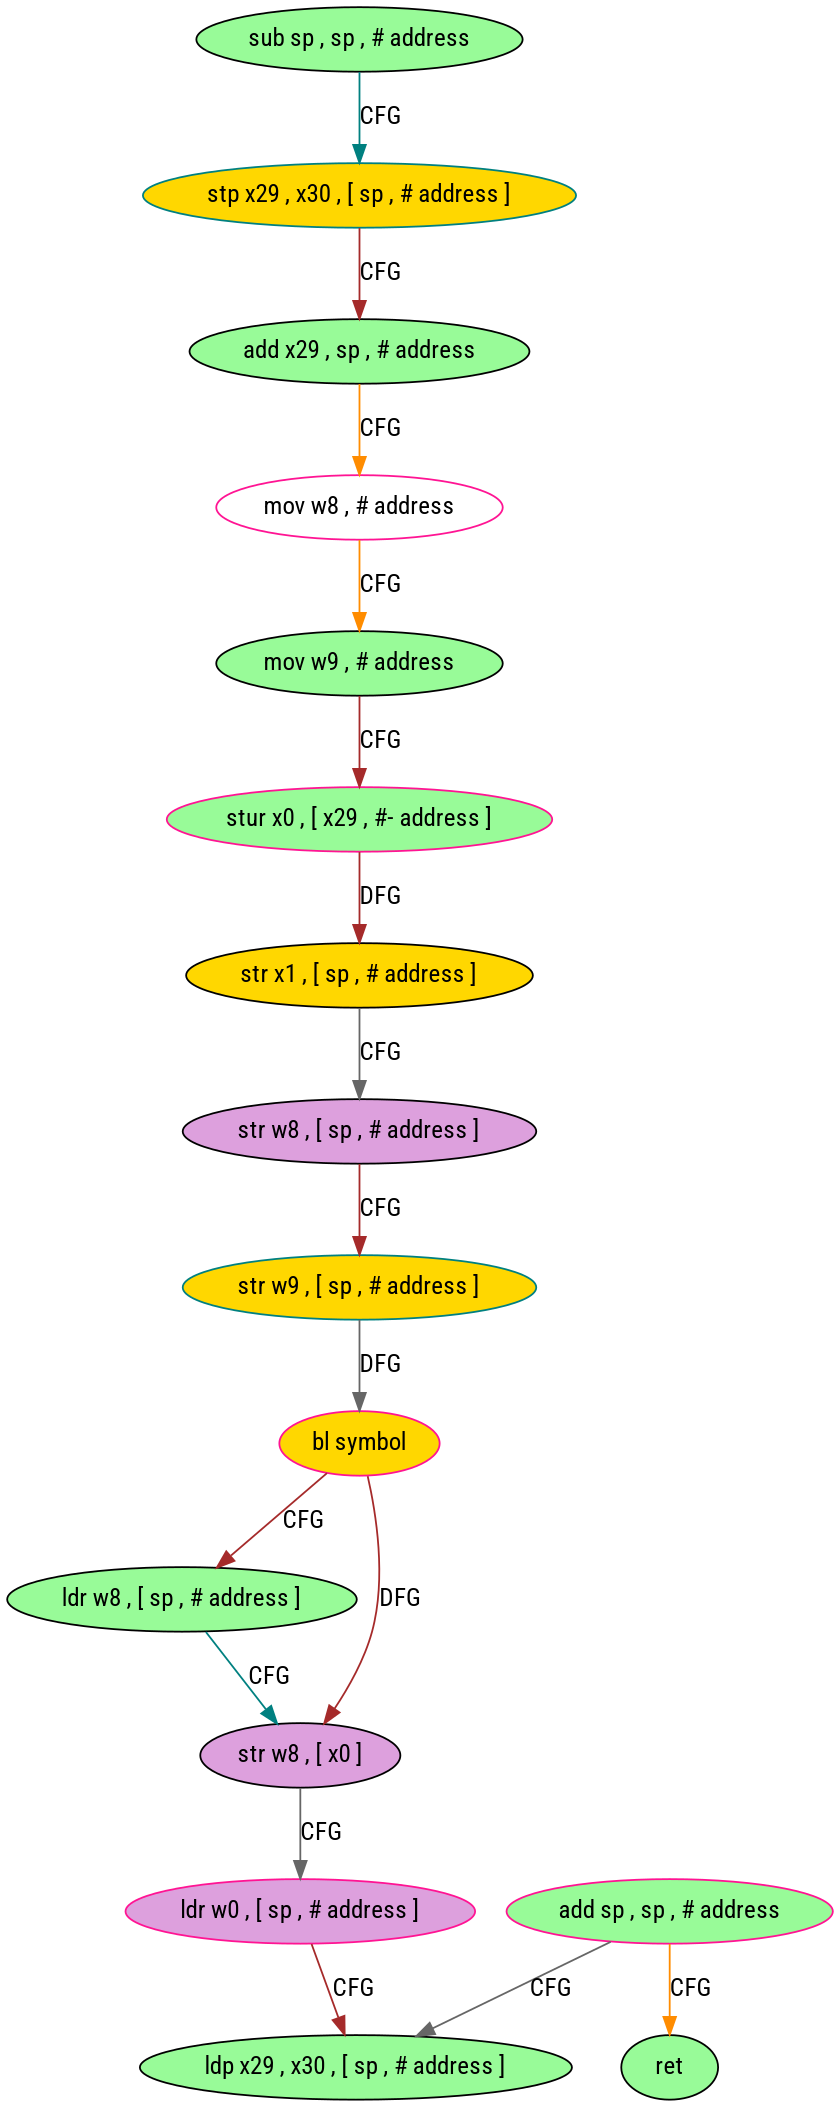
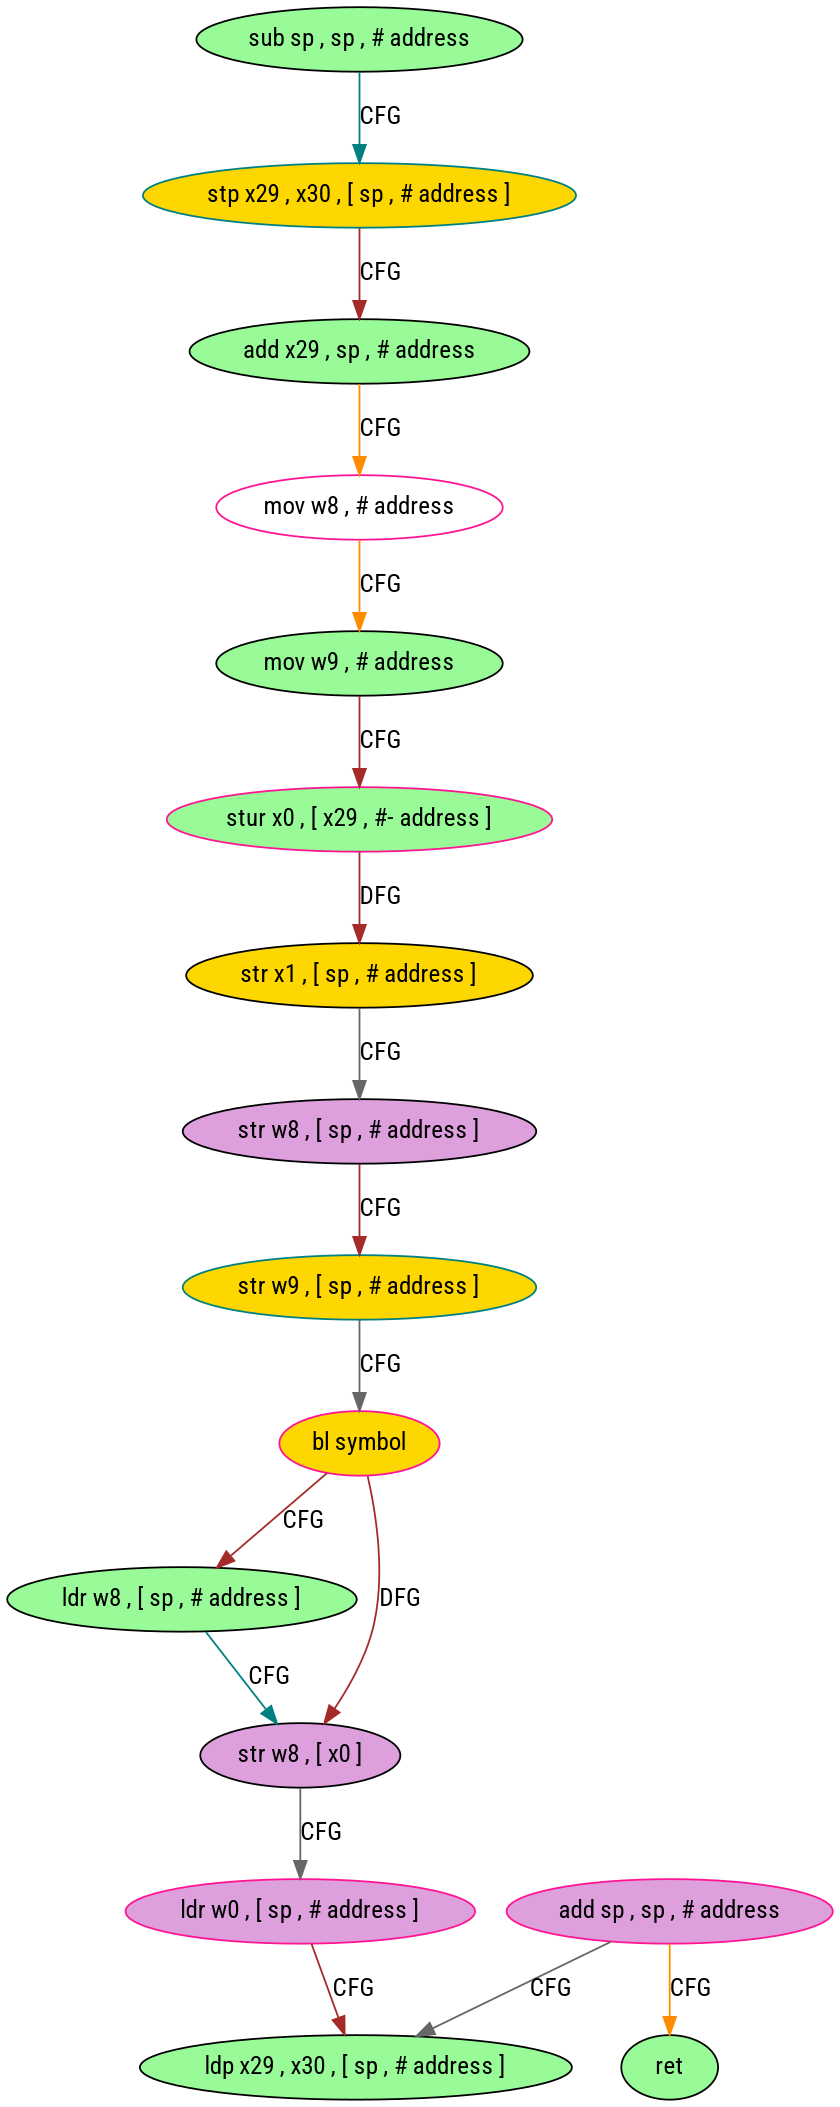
(381, 1365) -> (381, 1365)
(670, 1911) -> (670, 1911)
